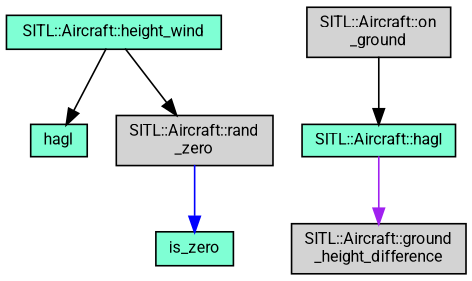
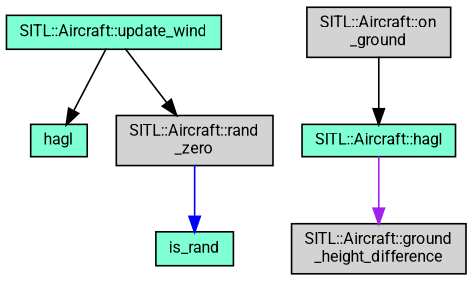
(114, 32) -> (114, 32)
(195, 249) -> (195, 249)
